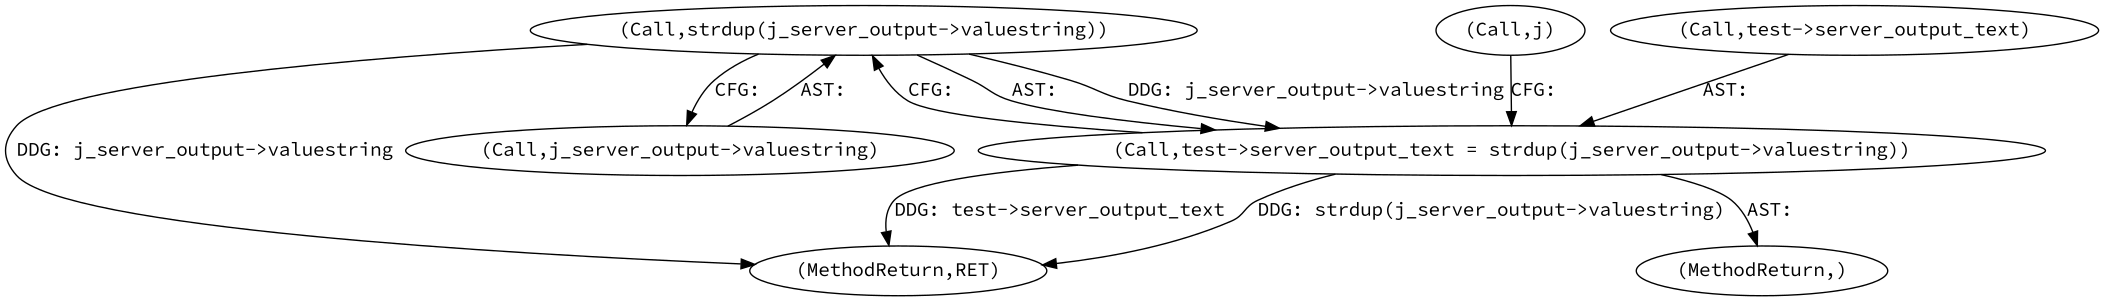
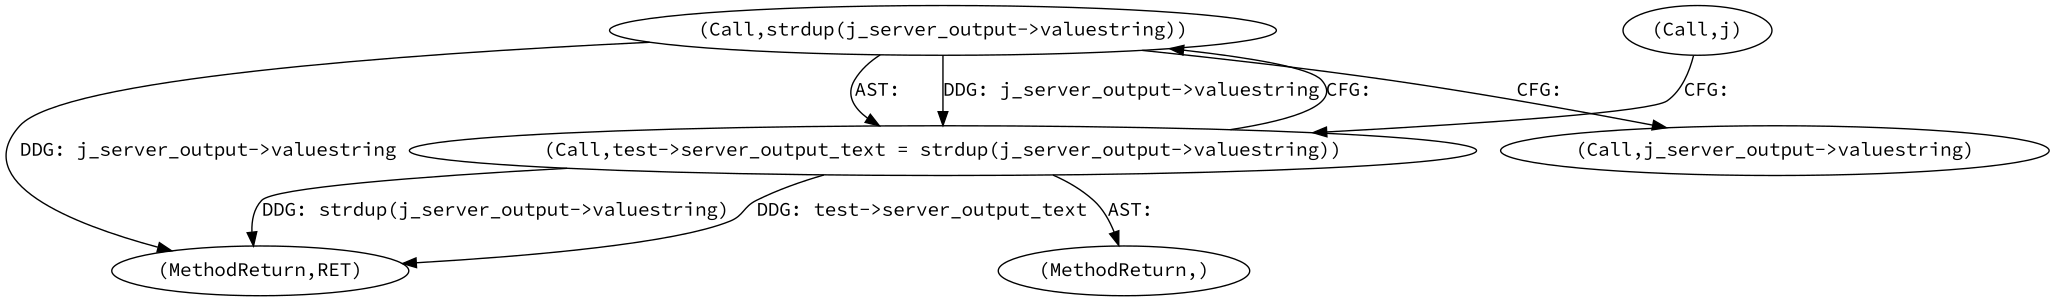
(1855, 30) -> none
(778, 98) -> none
